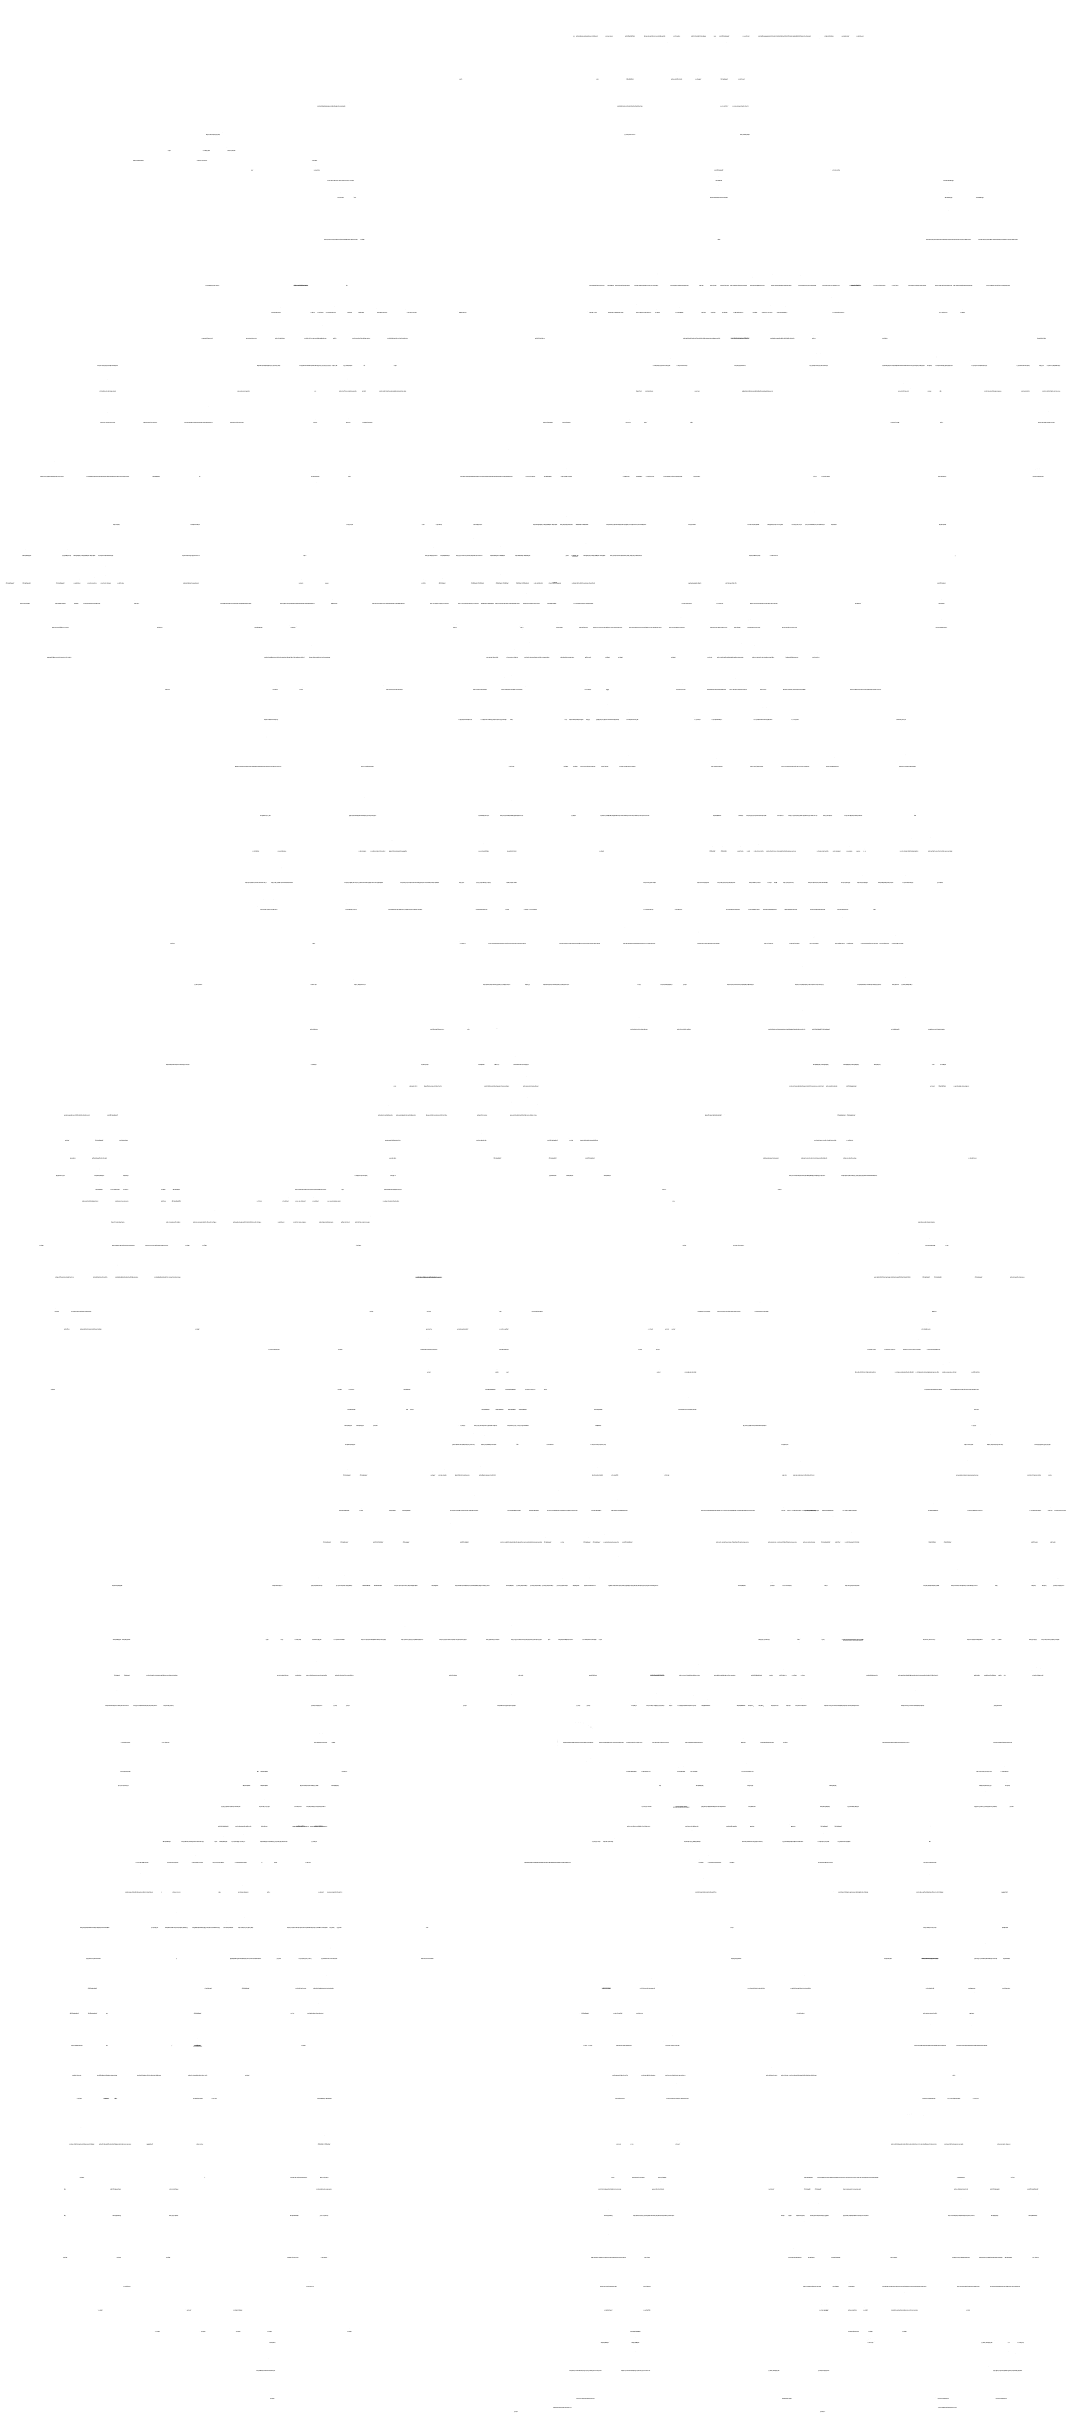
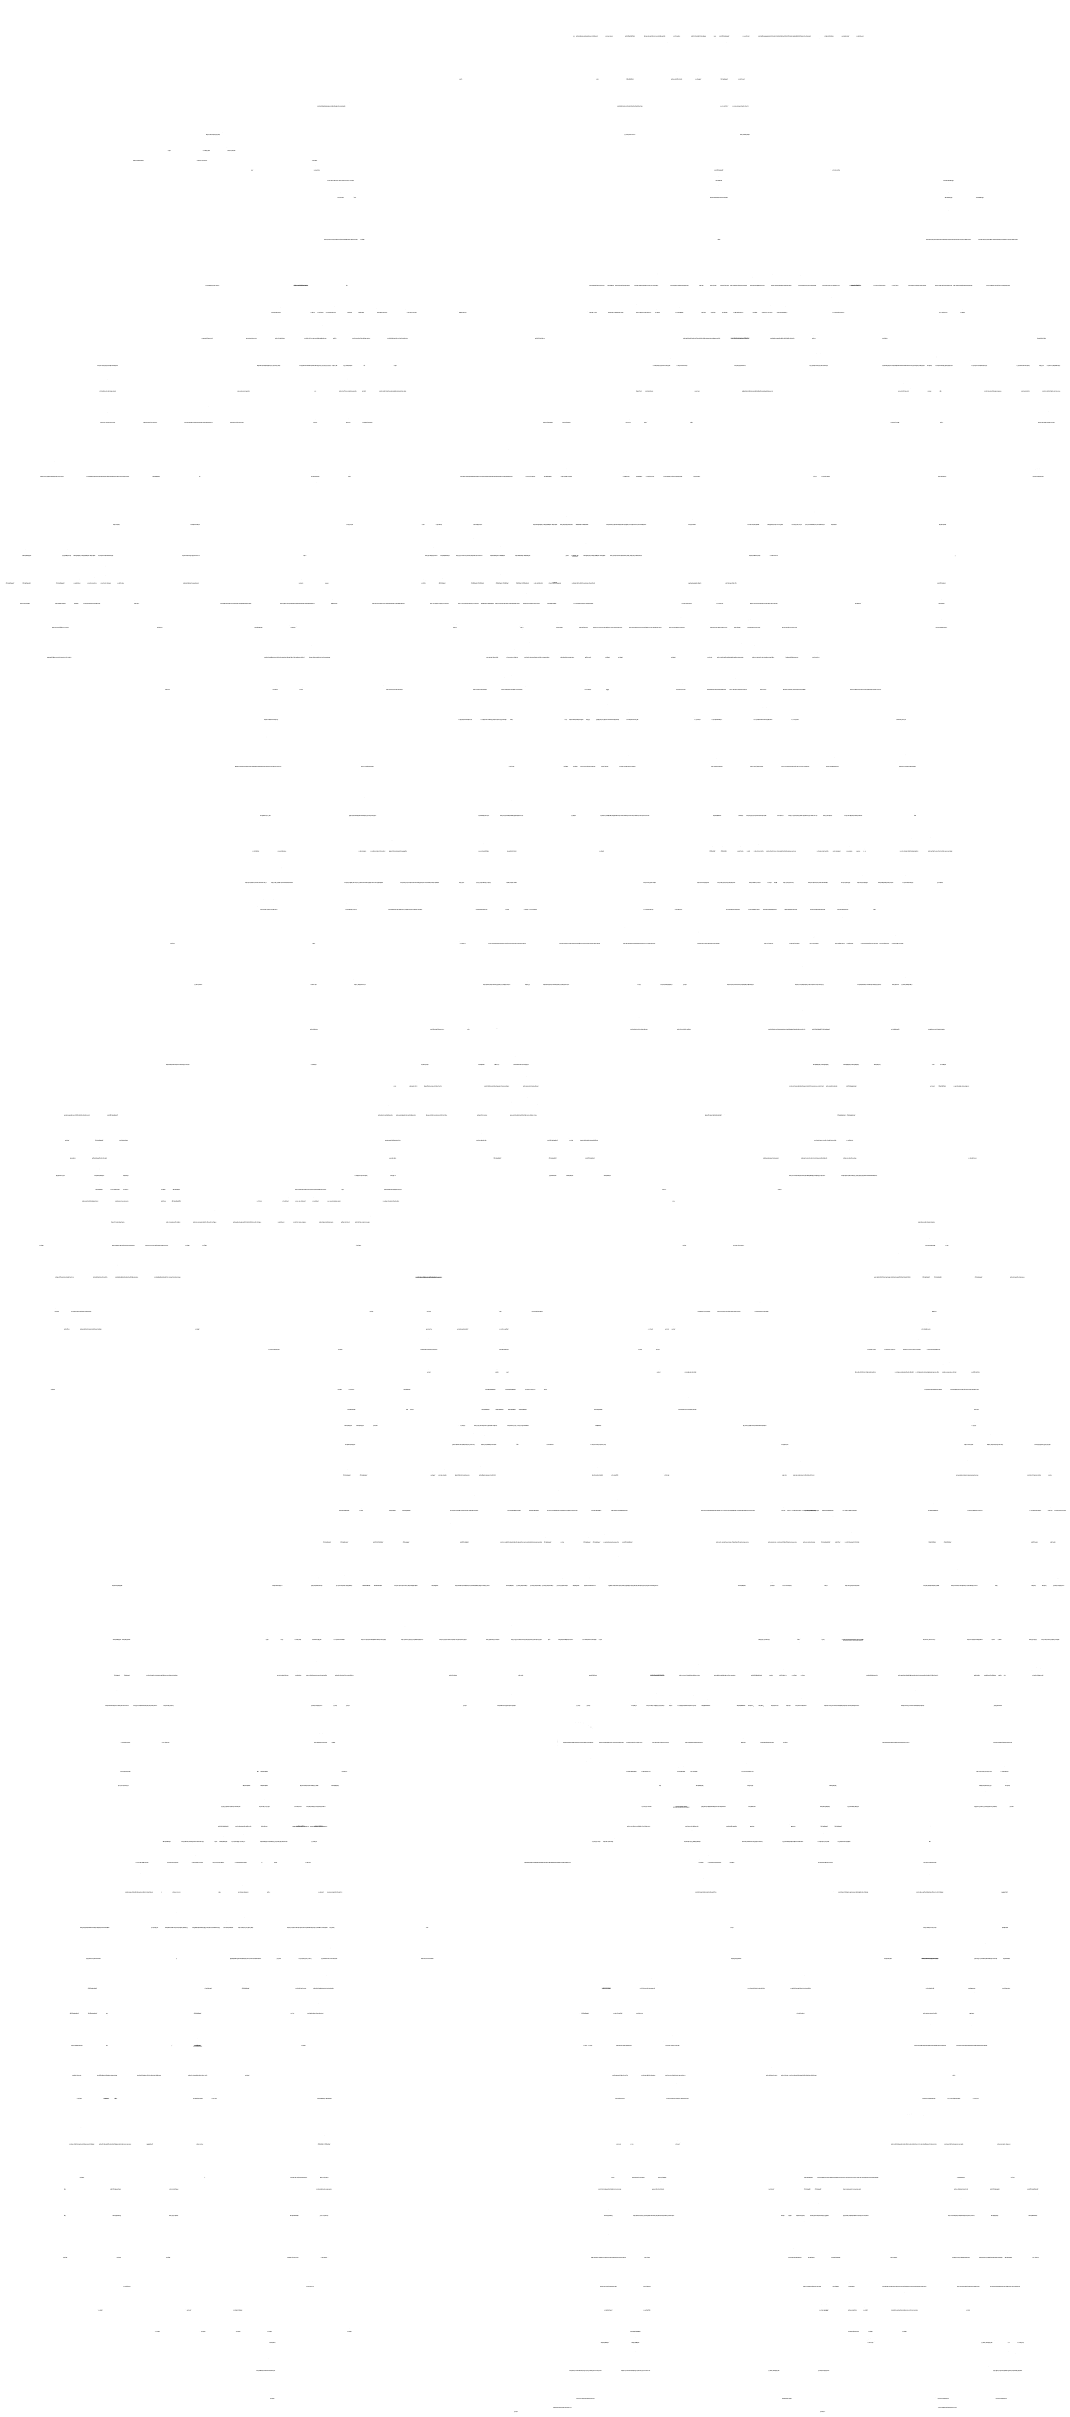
(339, 1928) -> none
